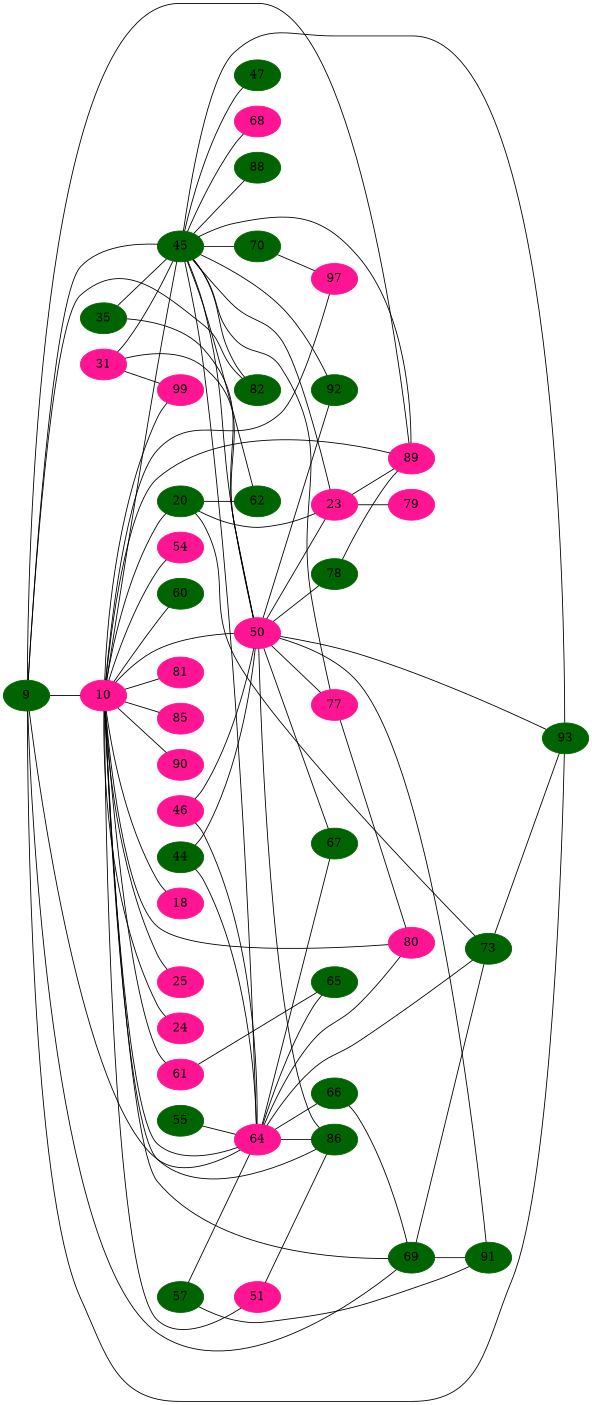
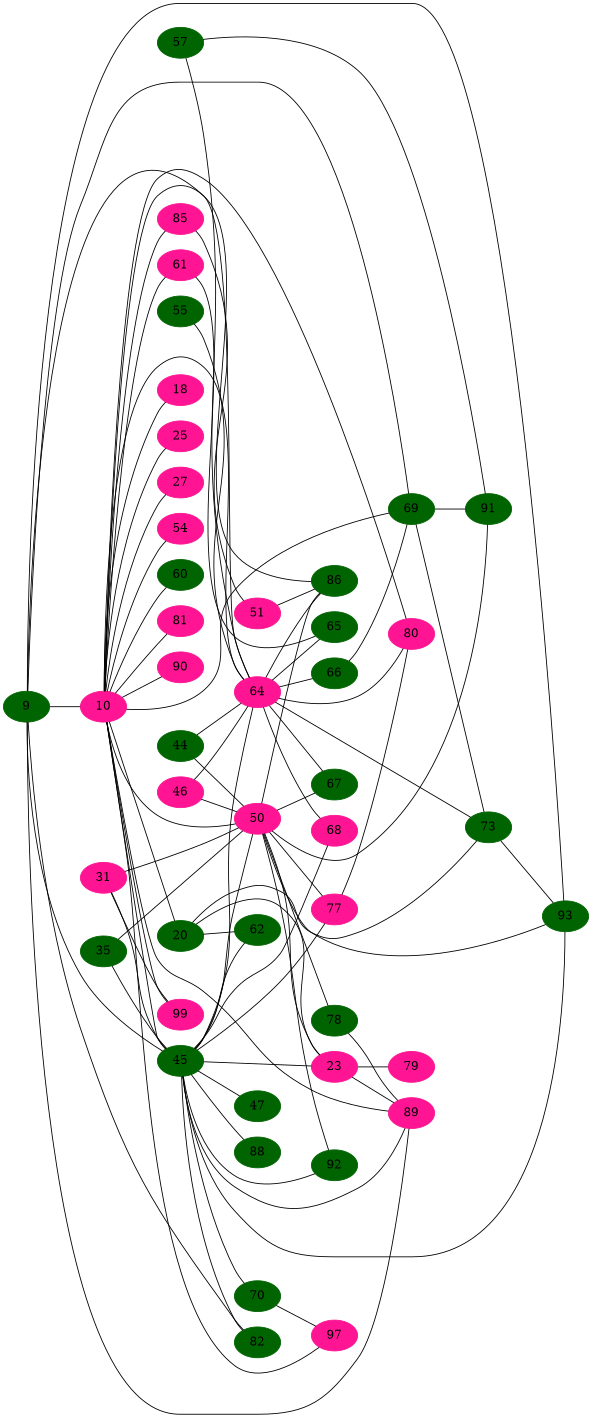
none -> (287, 765)
(181, 1028) -> (181, 483)
(116, 1063) -> (221, 415)
